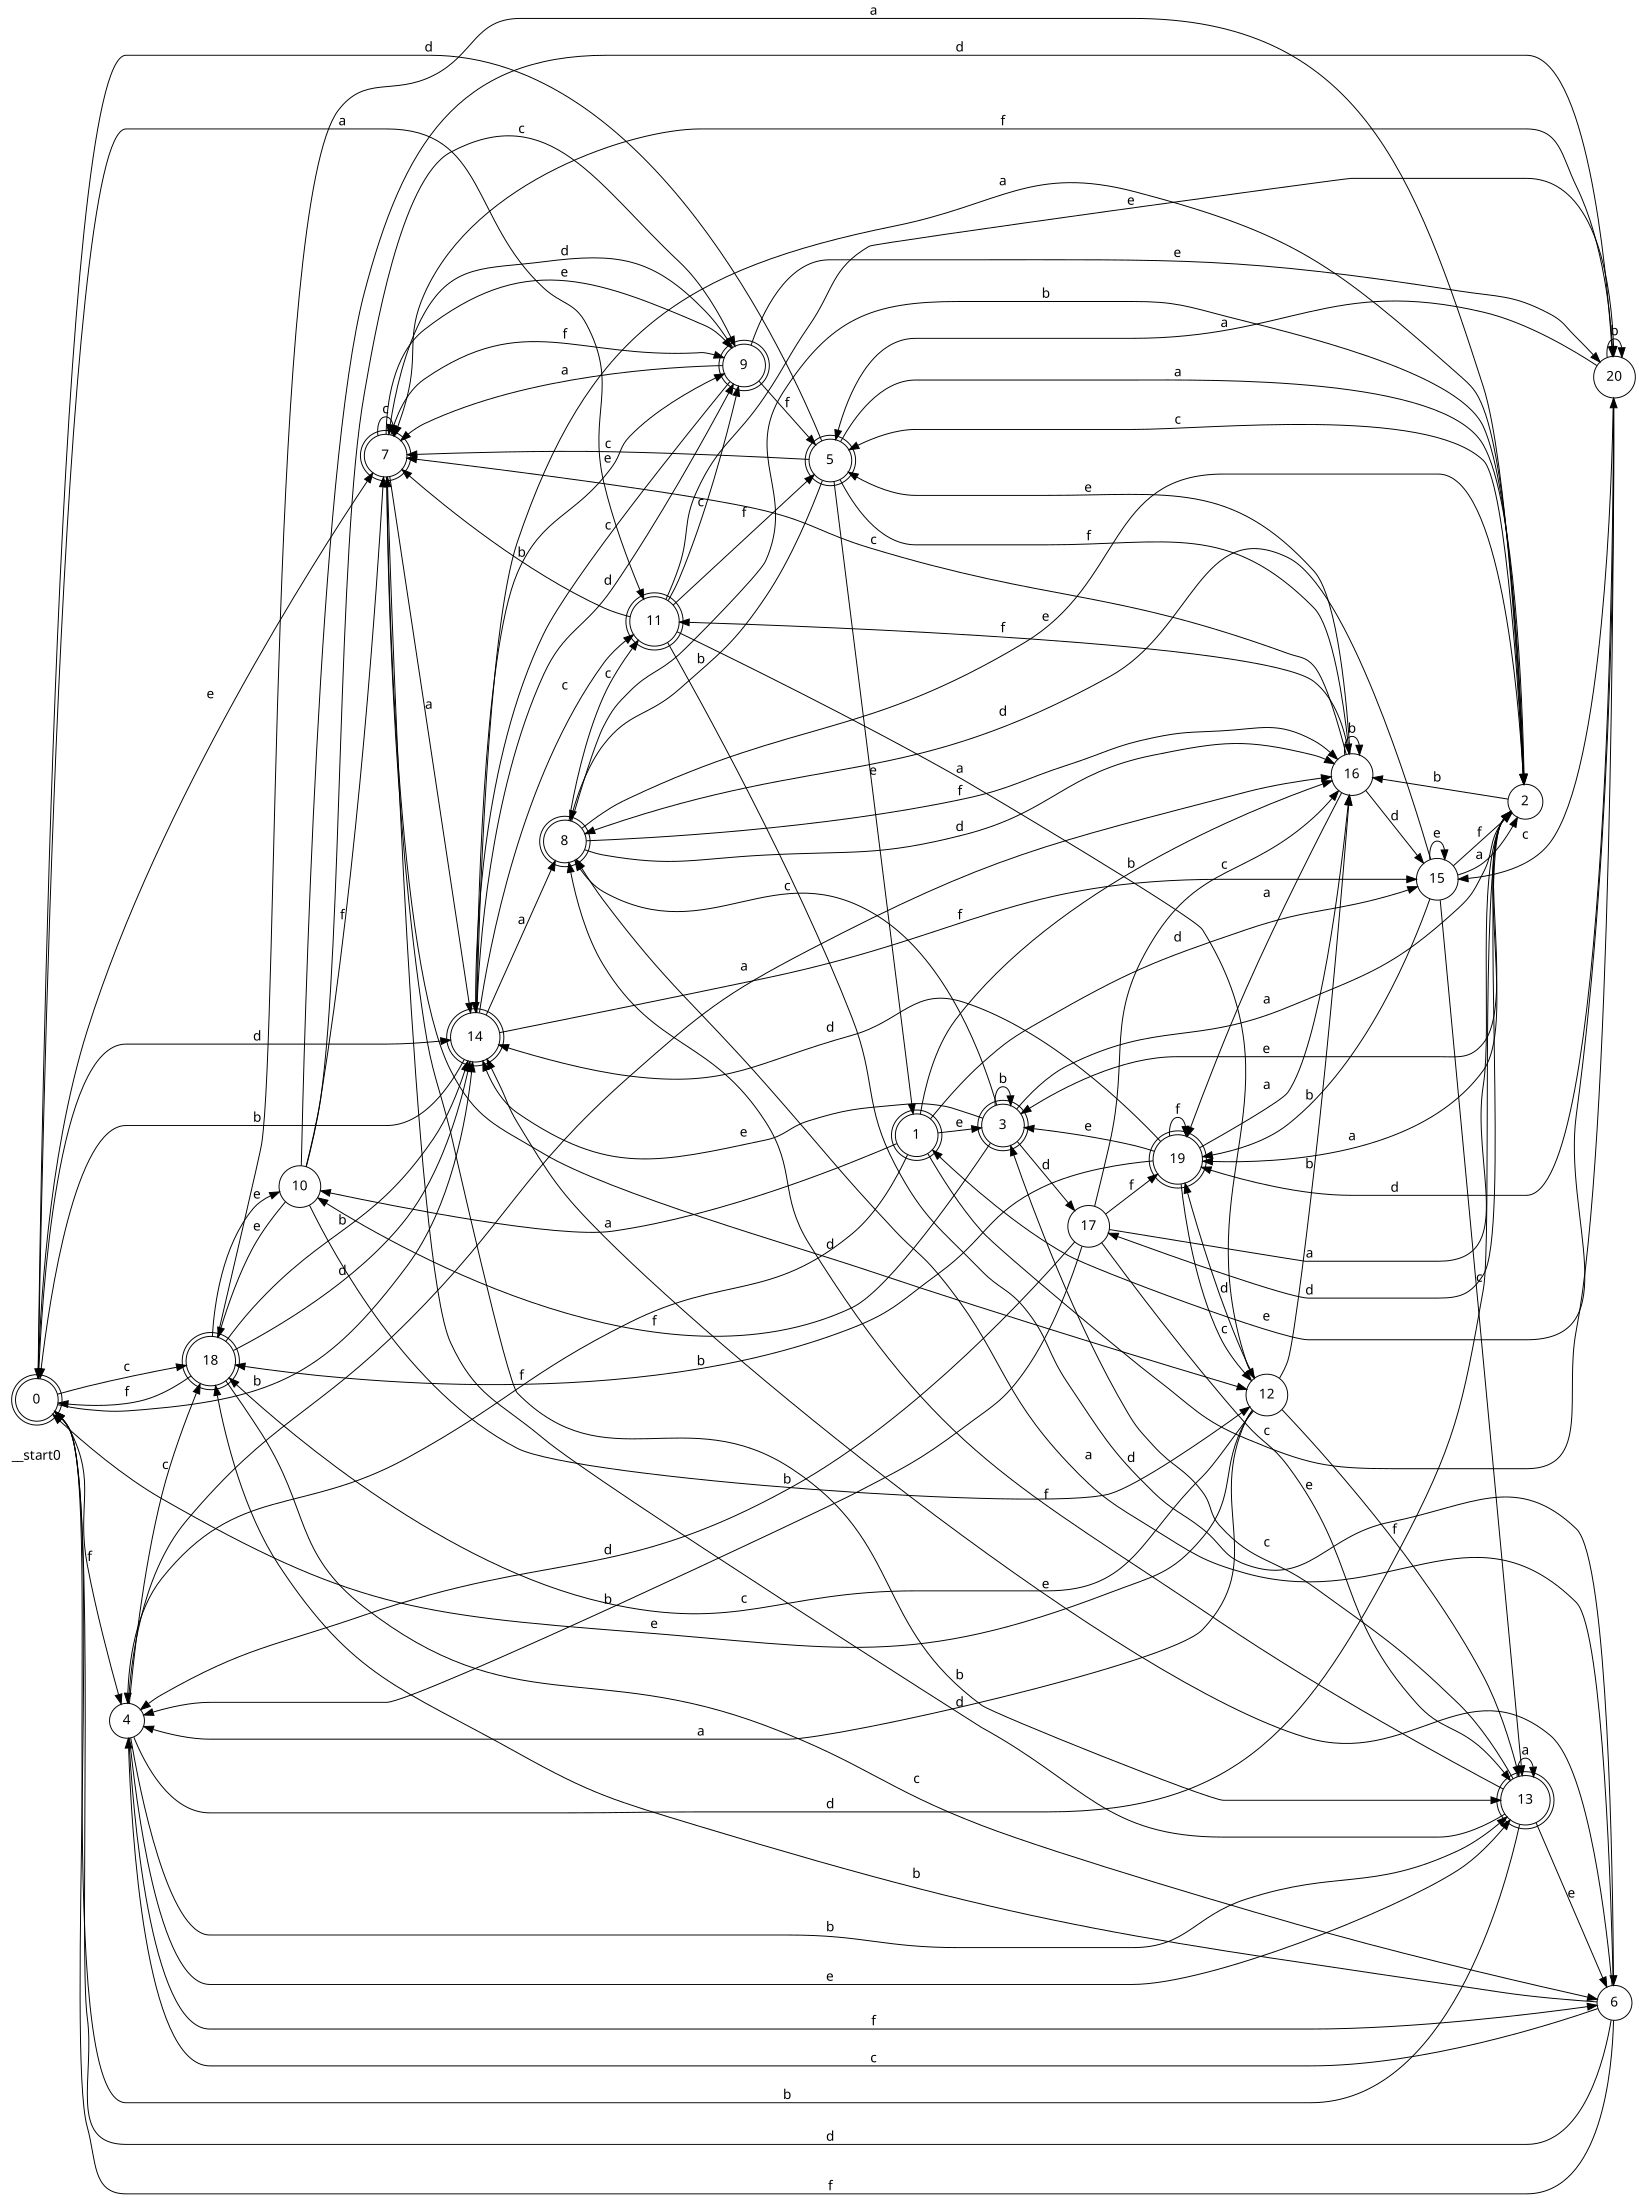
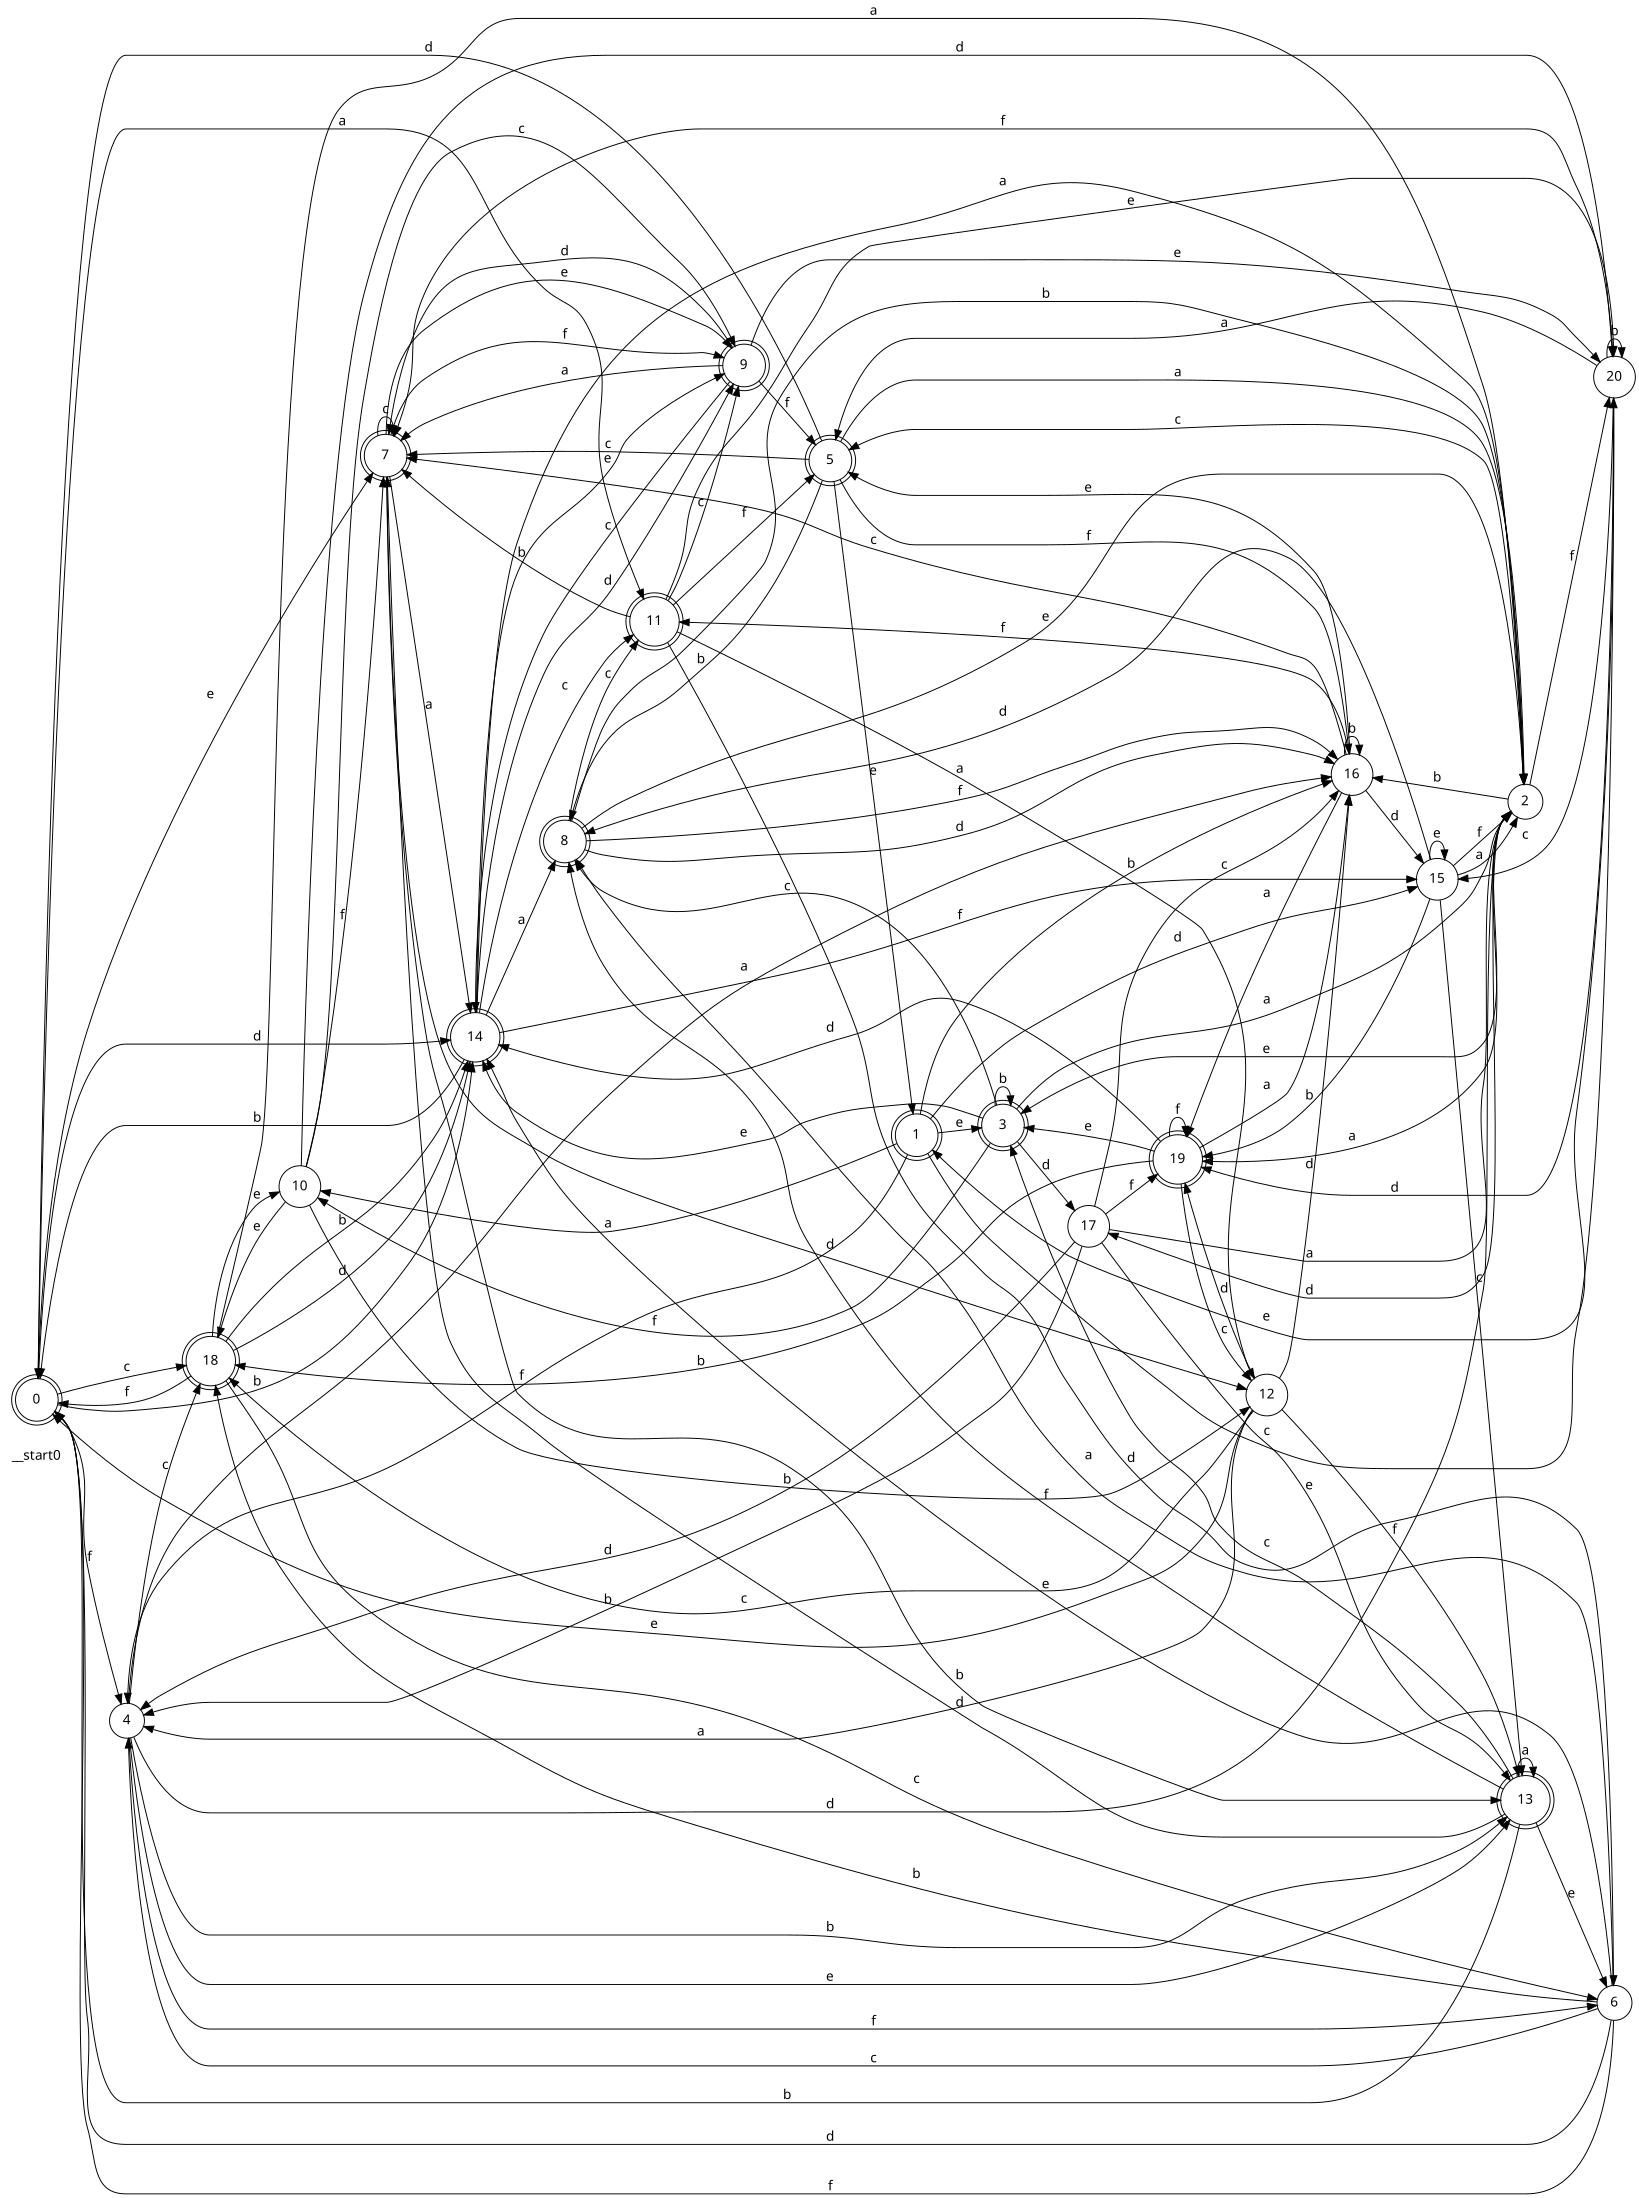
none -> (1569, 596)
(1310, 1165) -> (1310, 1165)
